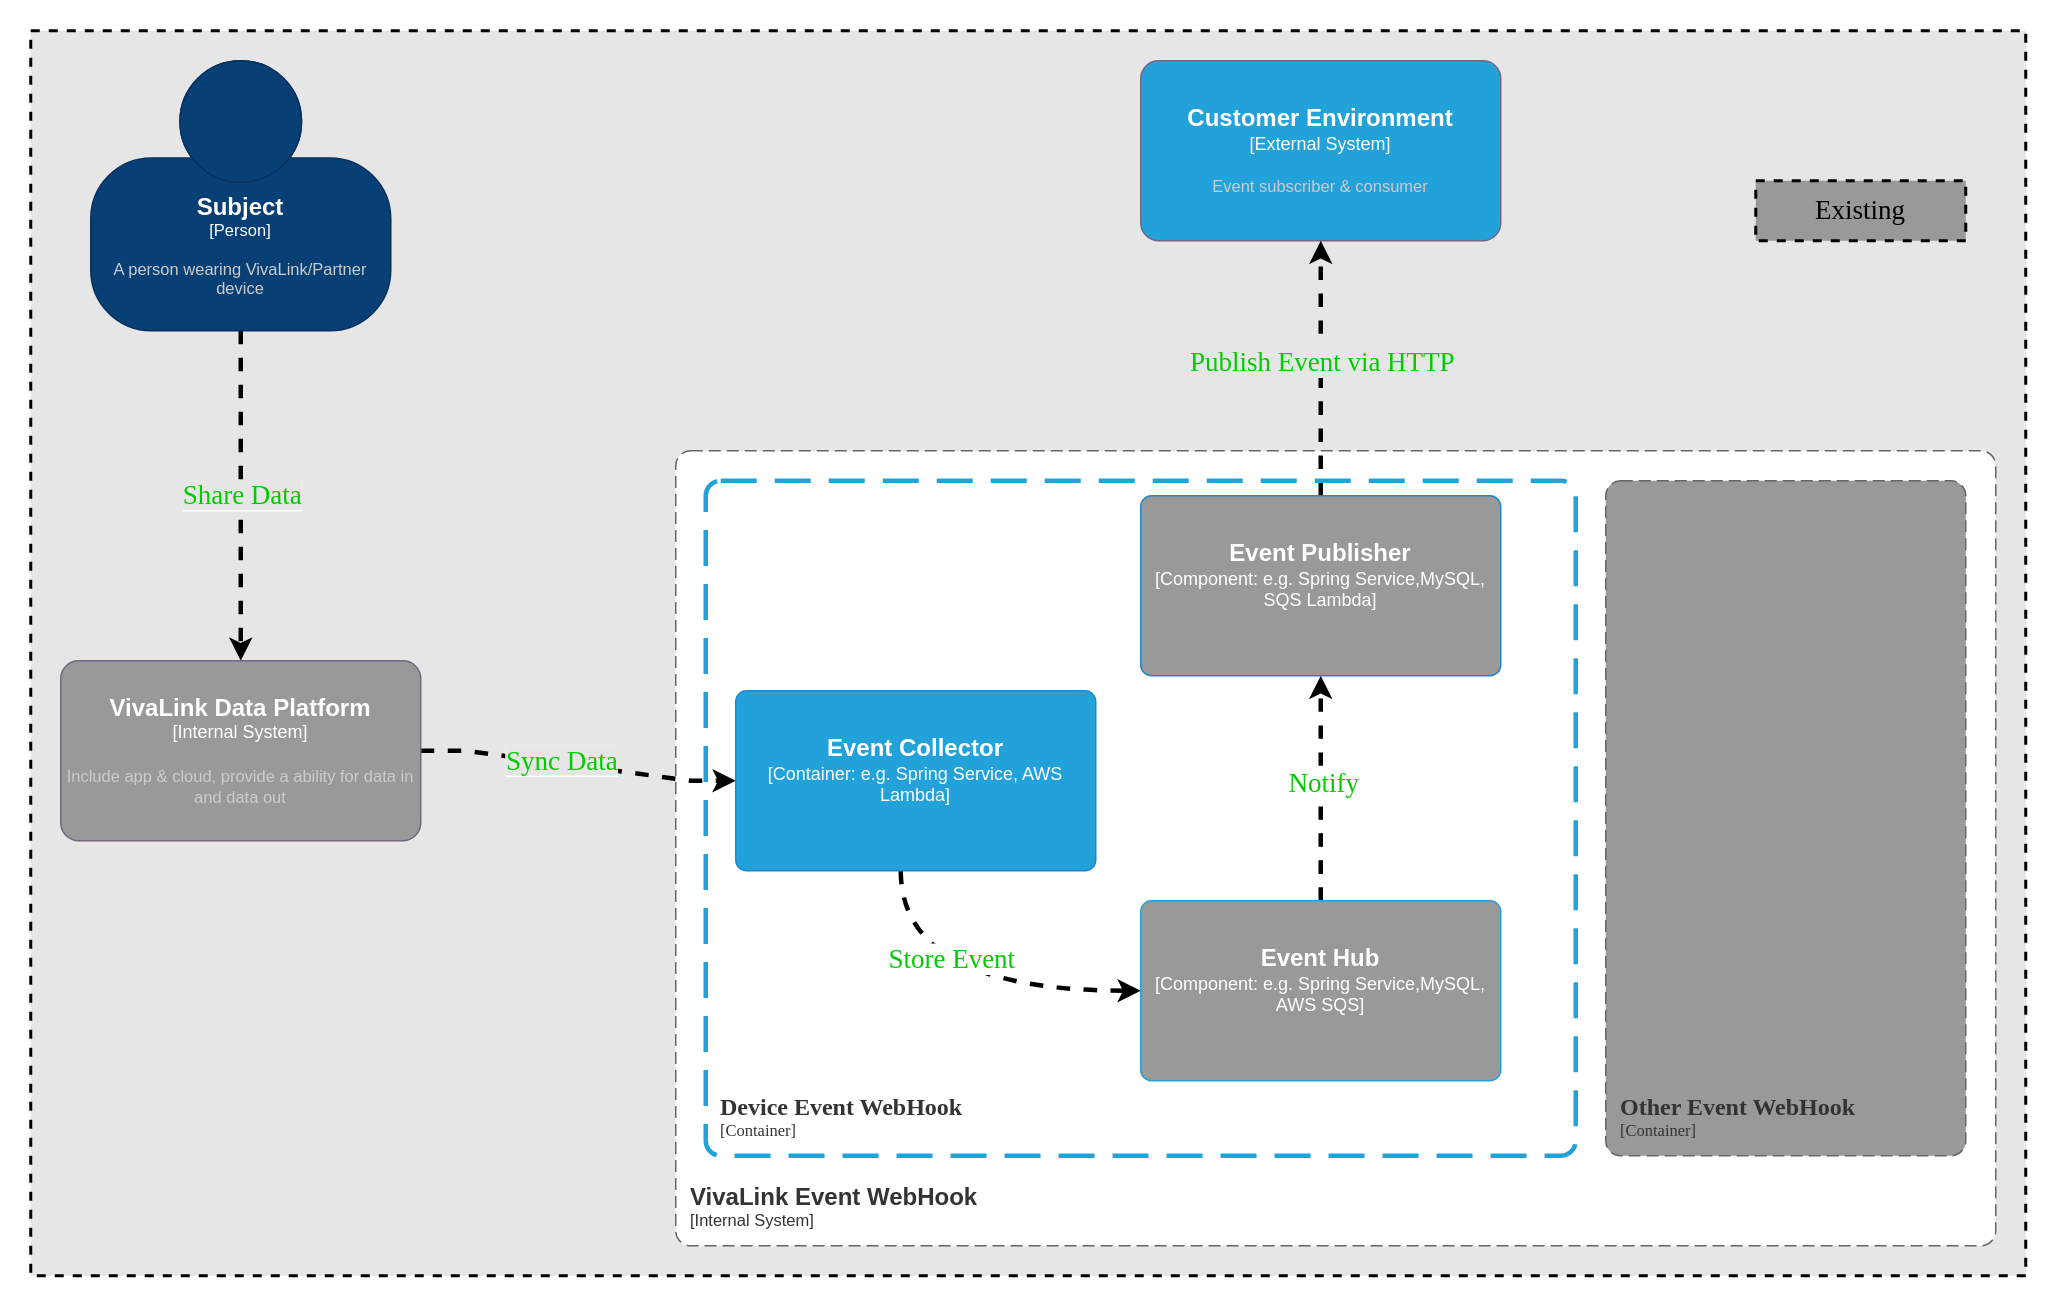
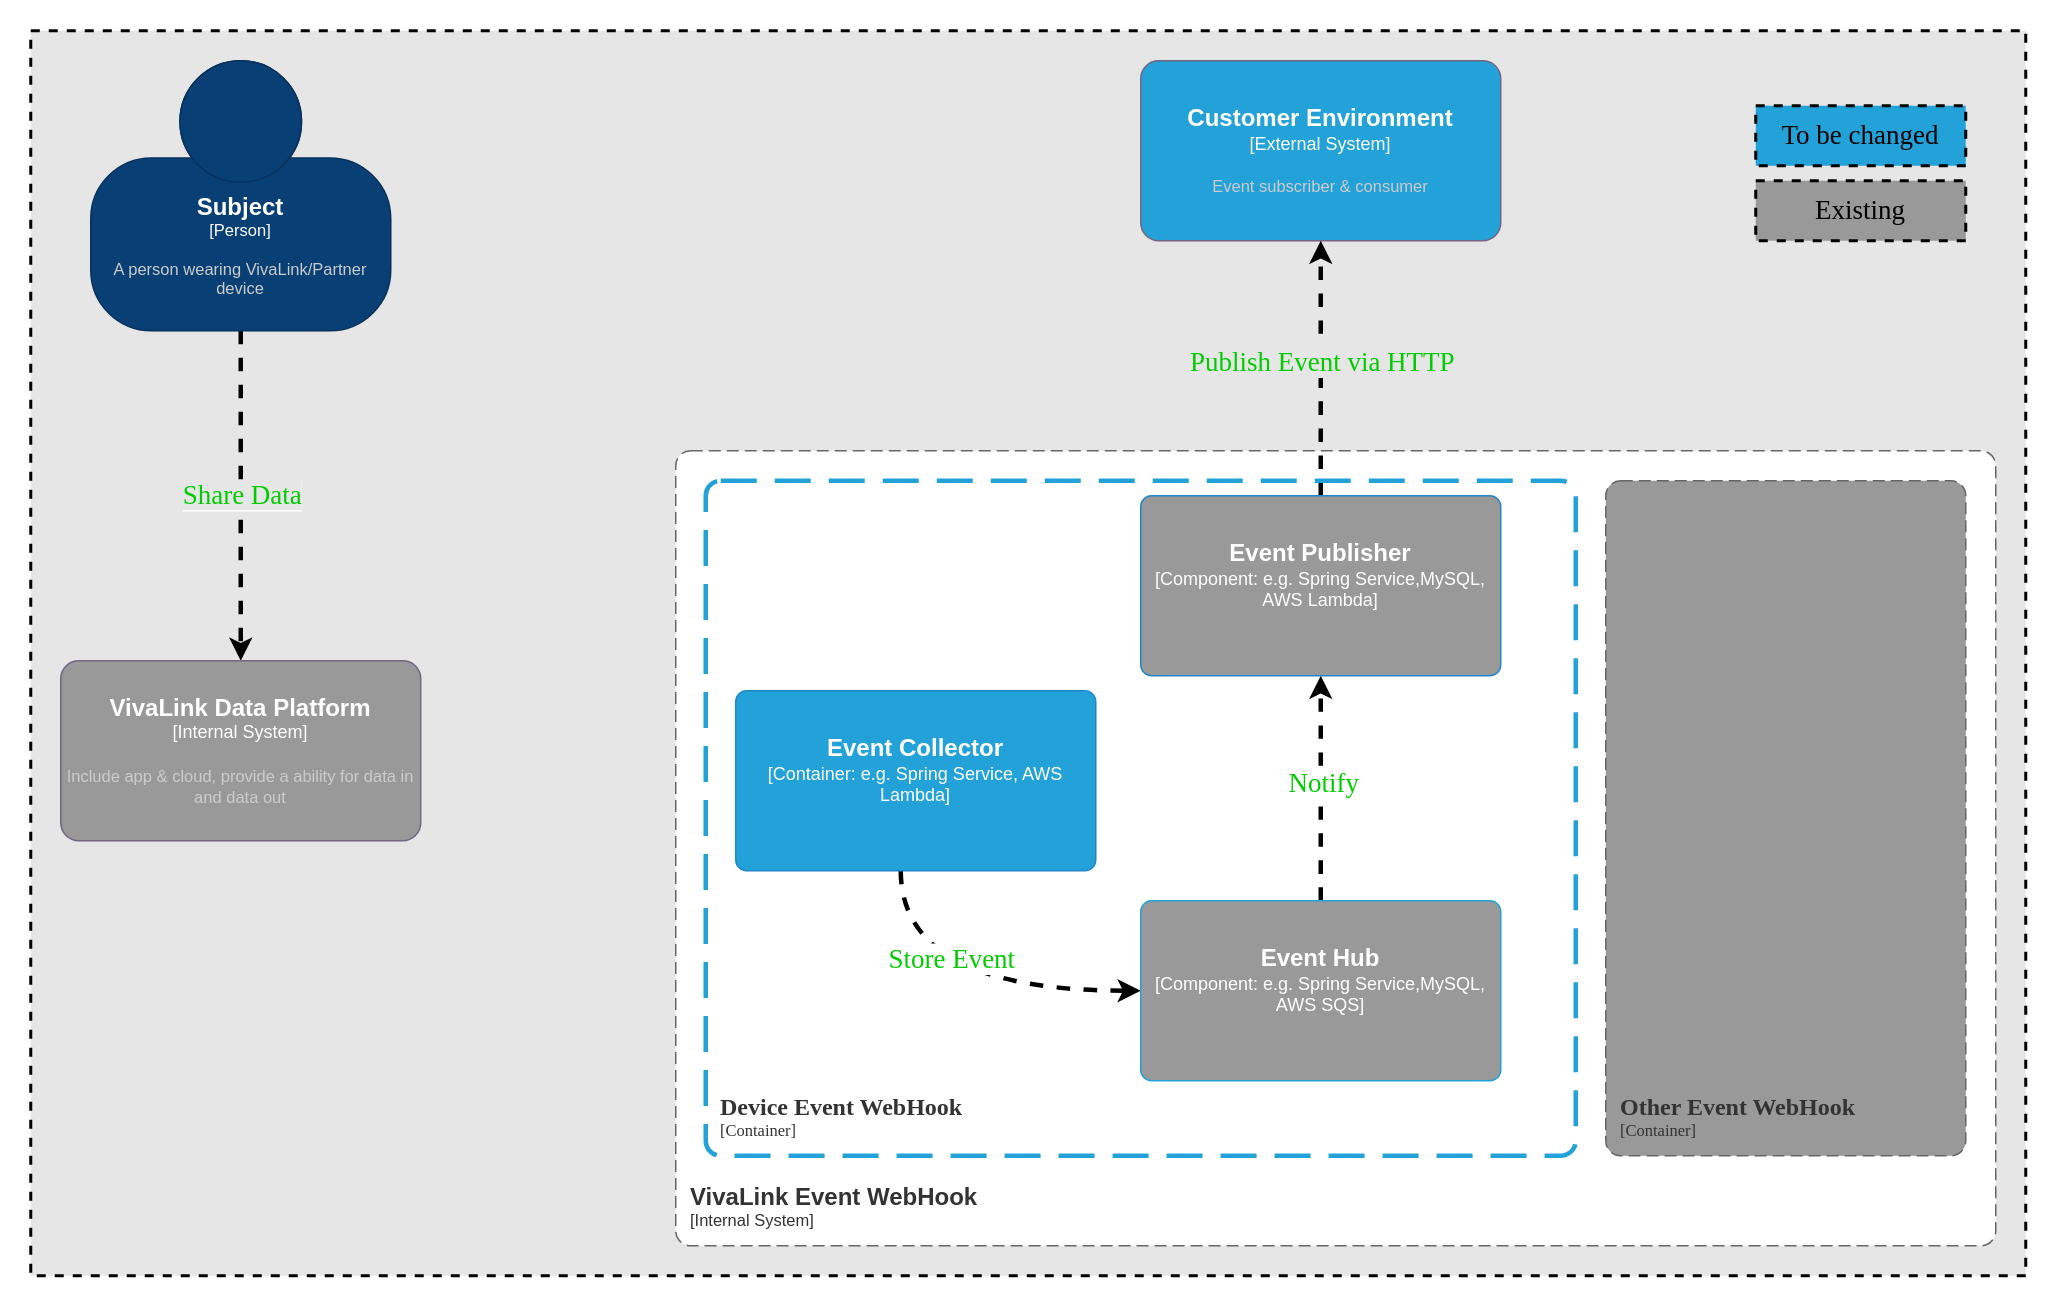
none -> (1861, 136)
(1321, 586) -> (1321, 586)
(525, 759) -> none
